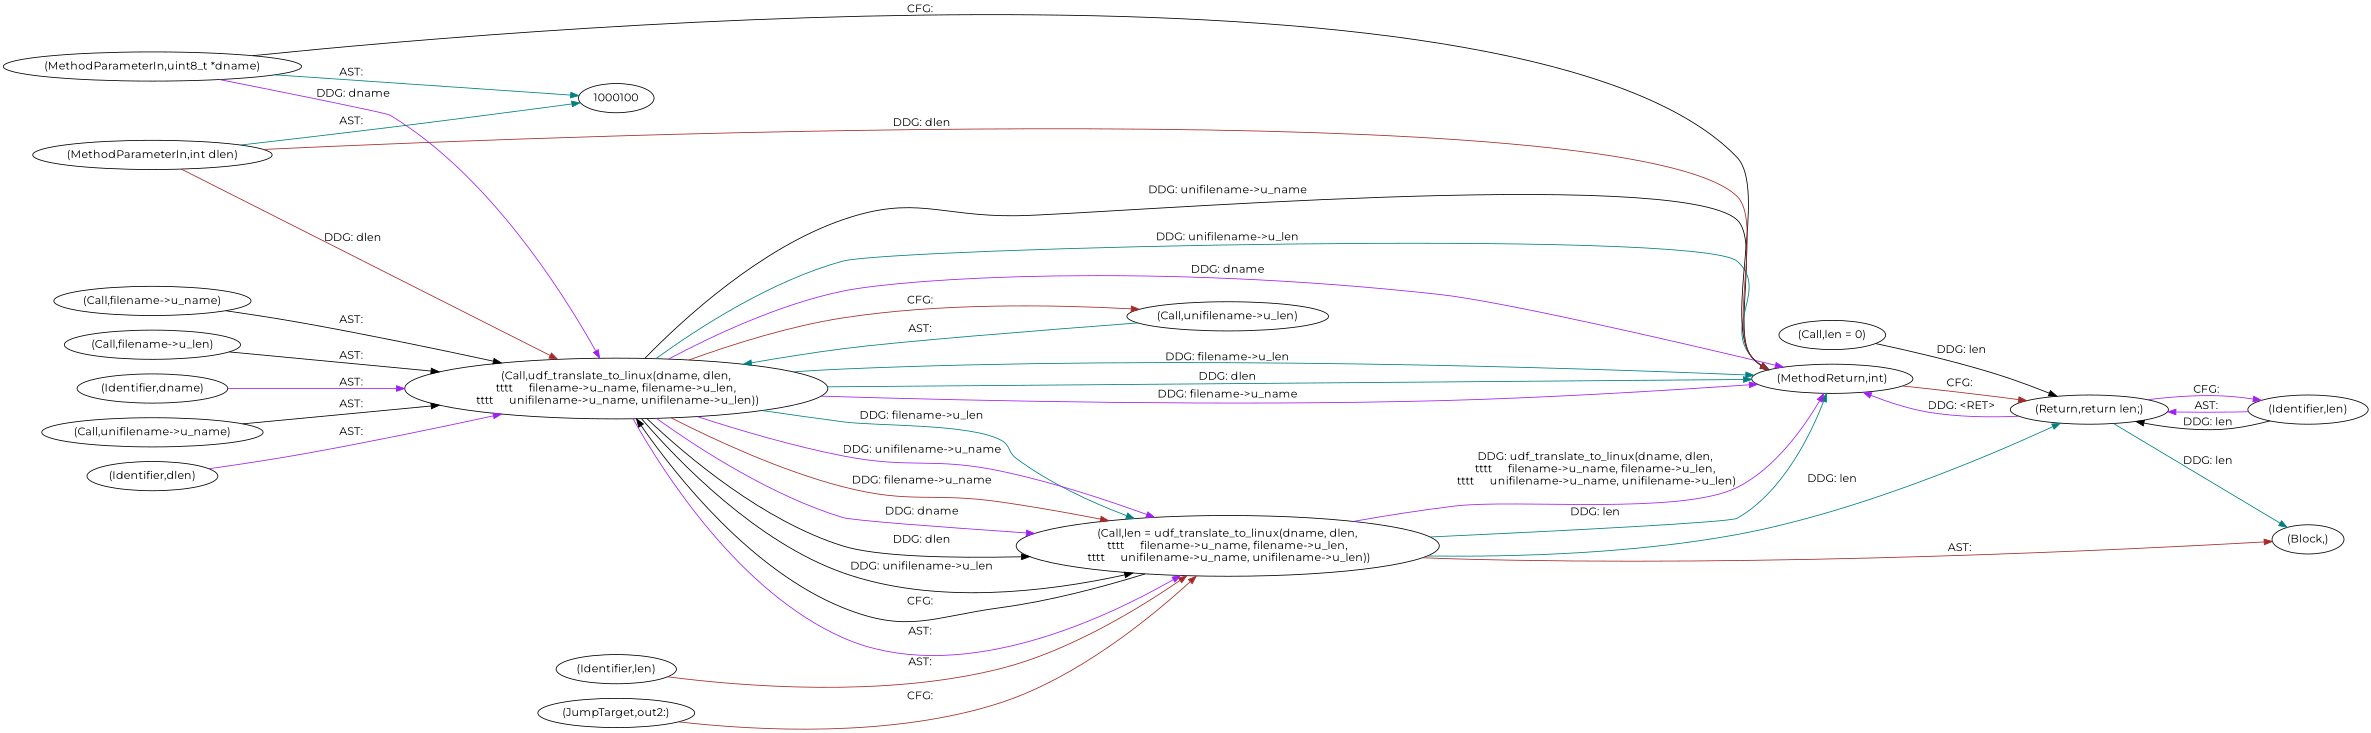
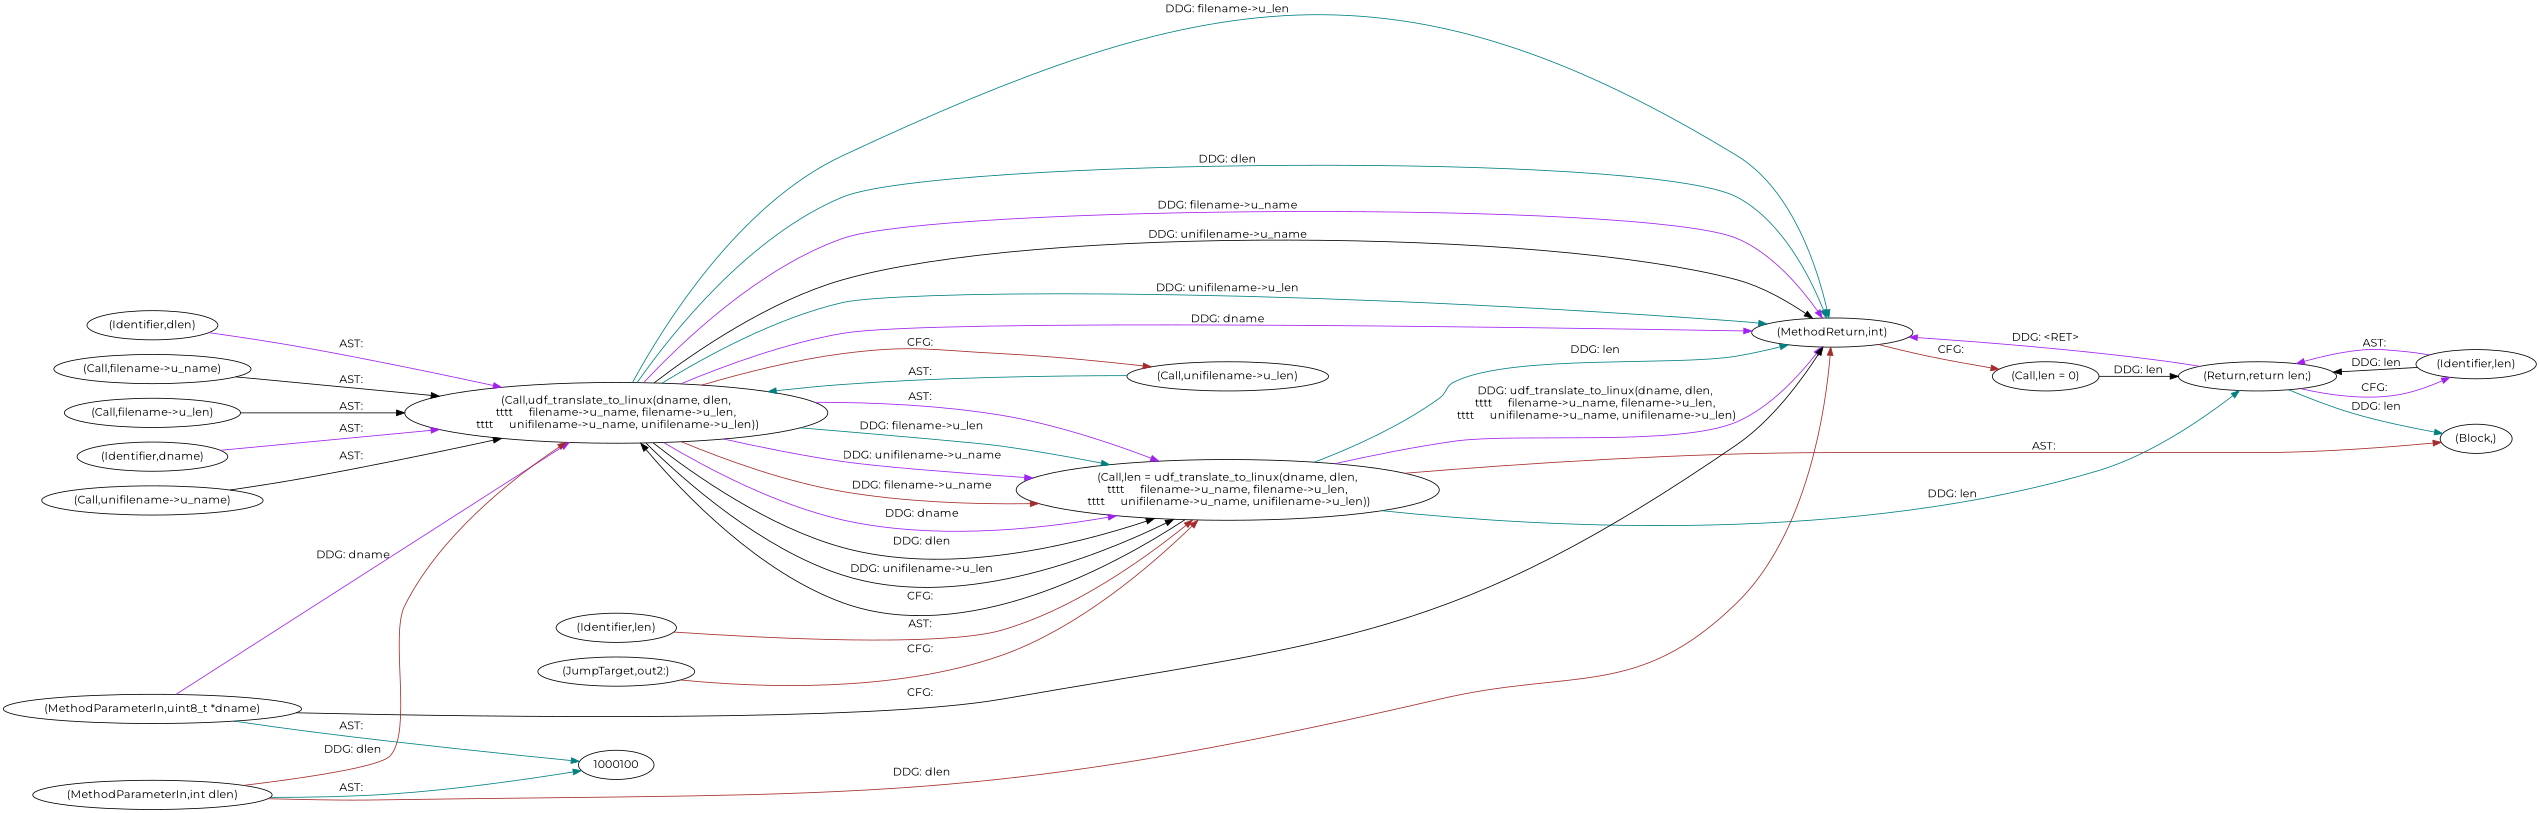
(1961, 392) -> (1935, 358)
